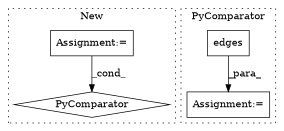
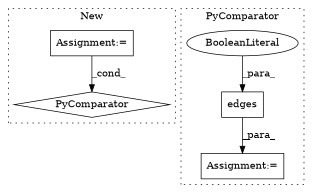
none -> (242, 43)
